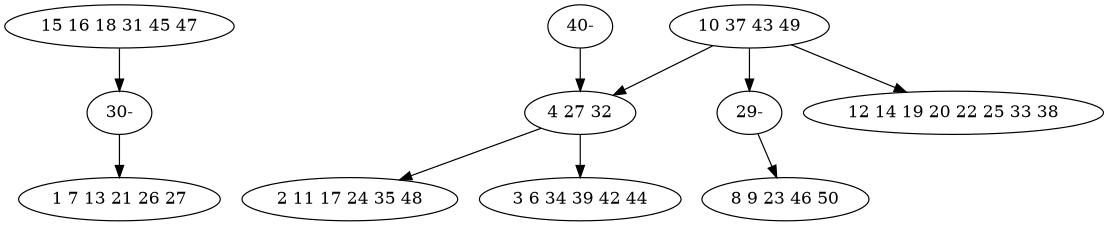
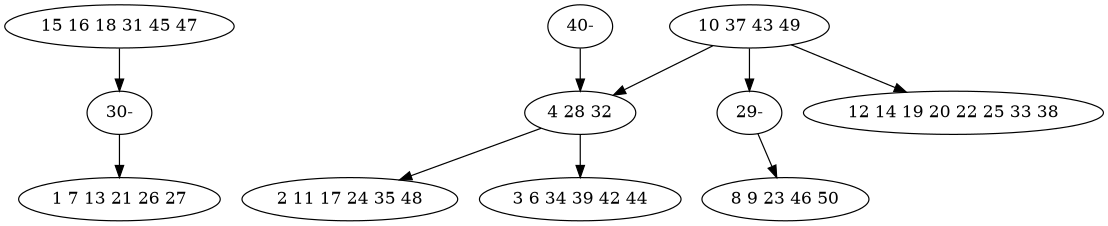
(580, 113) -> (580, 113)
